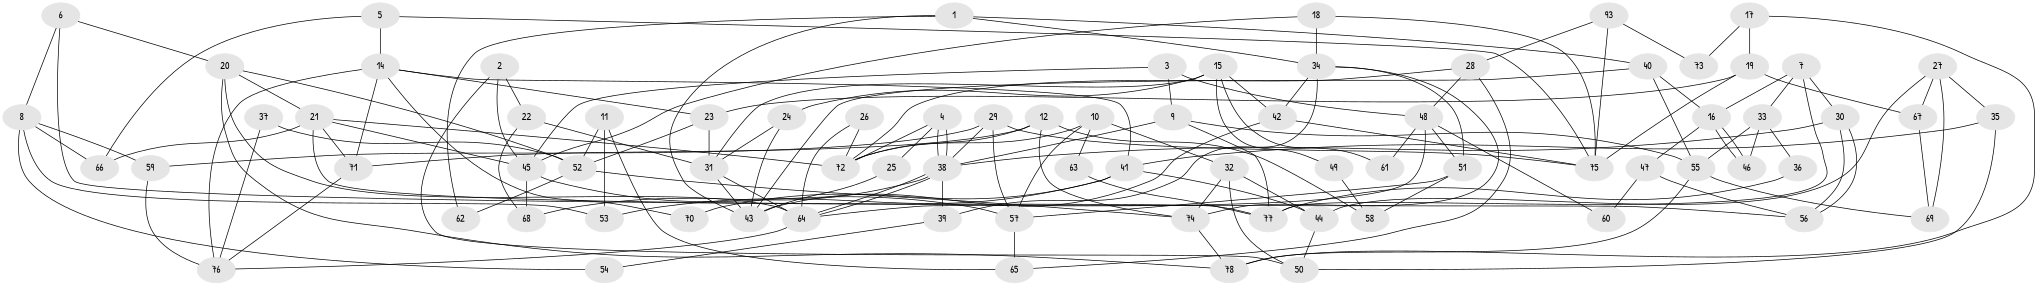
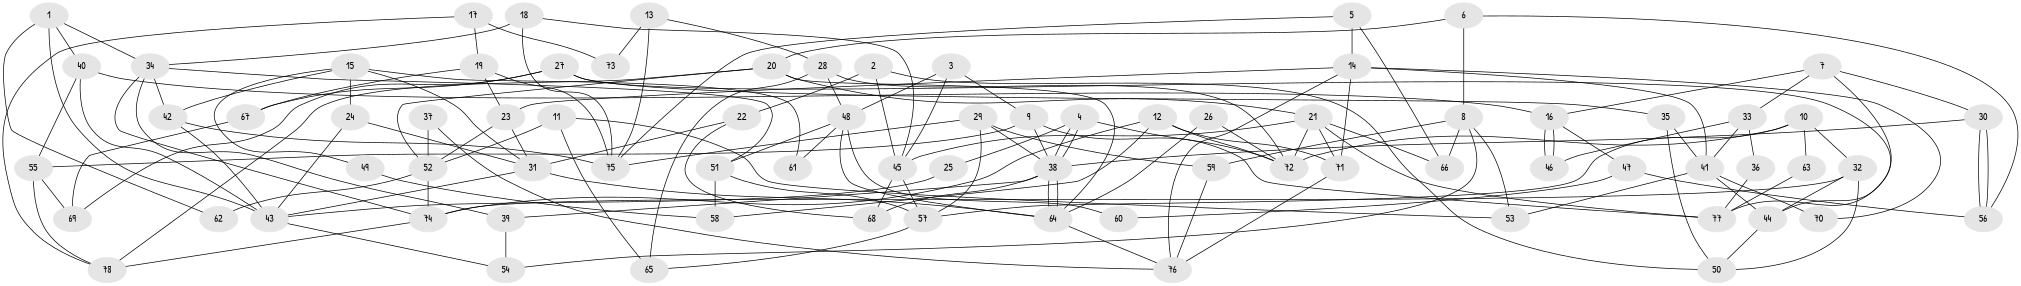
(1609, 16) -> (649, 16)
(1729, 143) -> (1726, 143)
none -> (388, 245)
